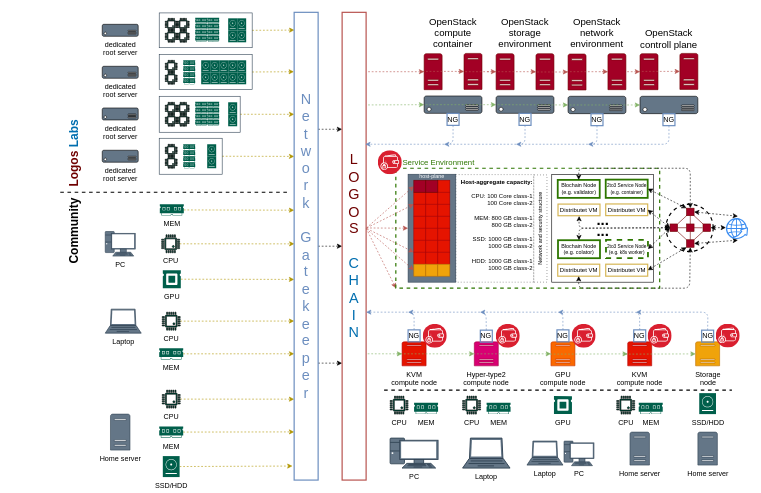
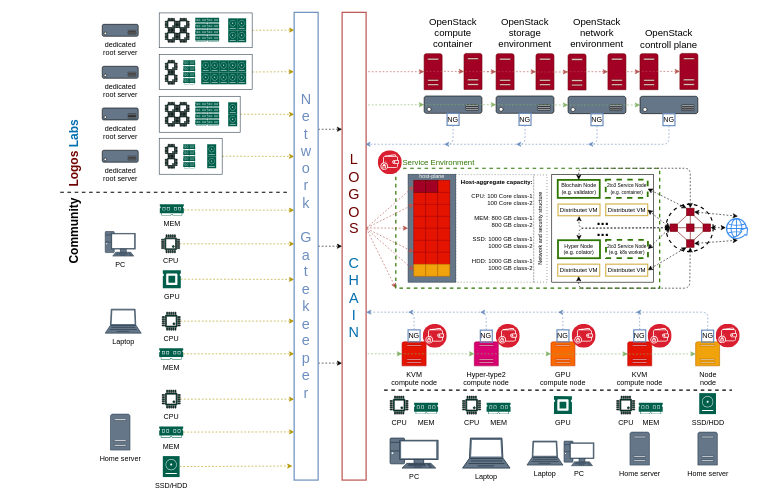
(627, 189) -> (627, 189)
(579, 249) -> (579, 249)
(709, 379) -> (709, 379)
